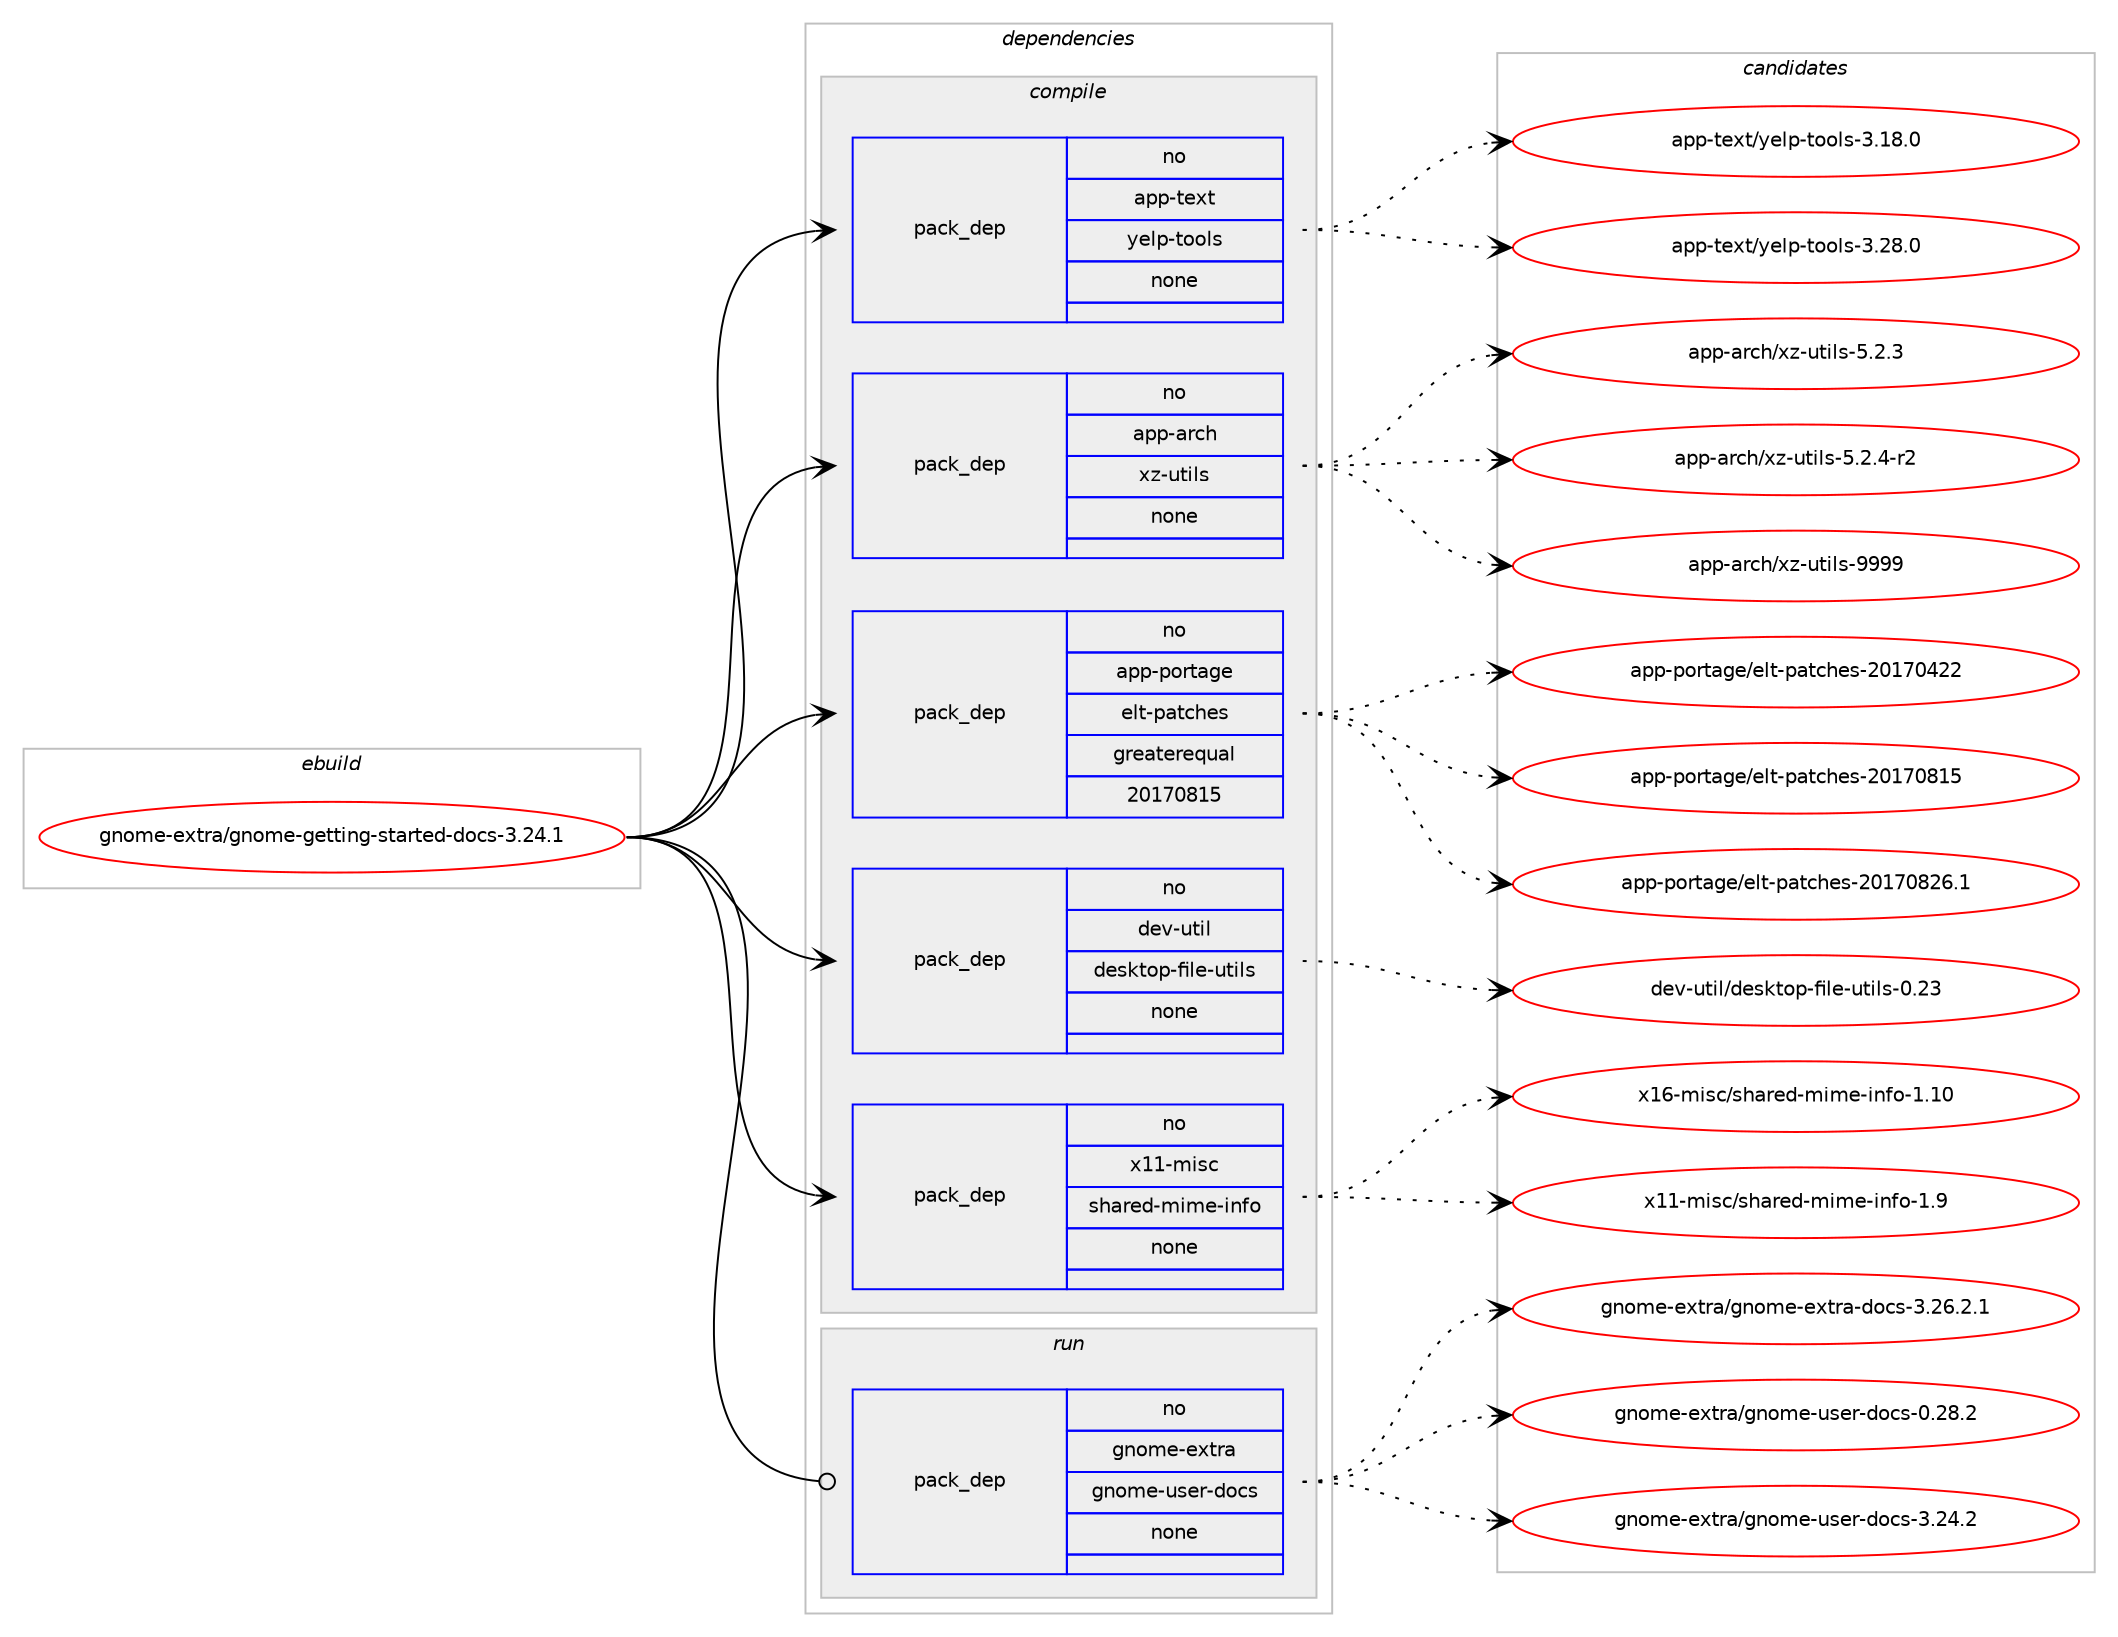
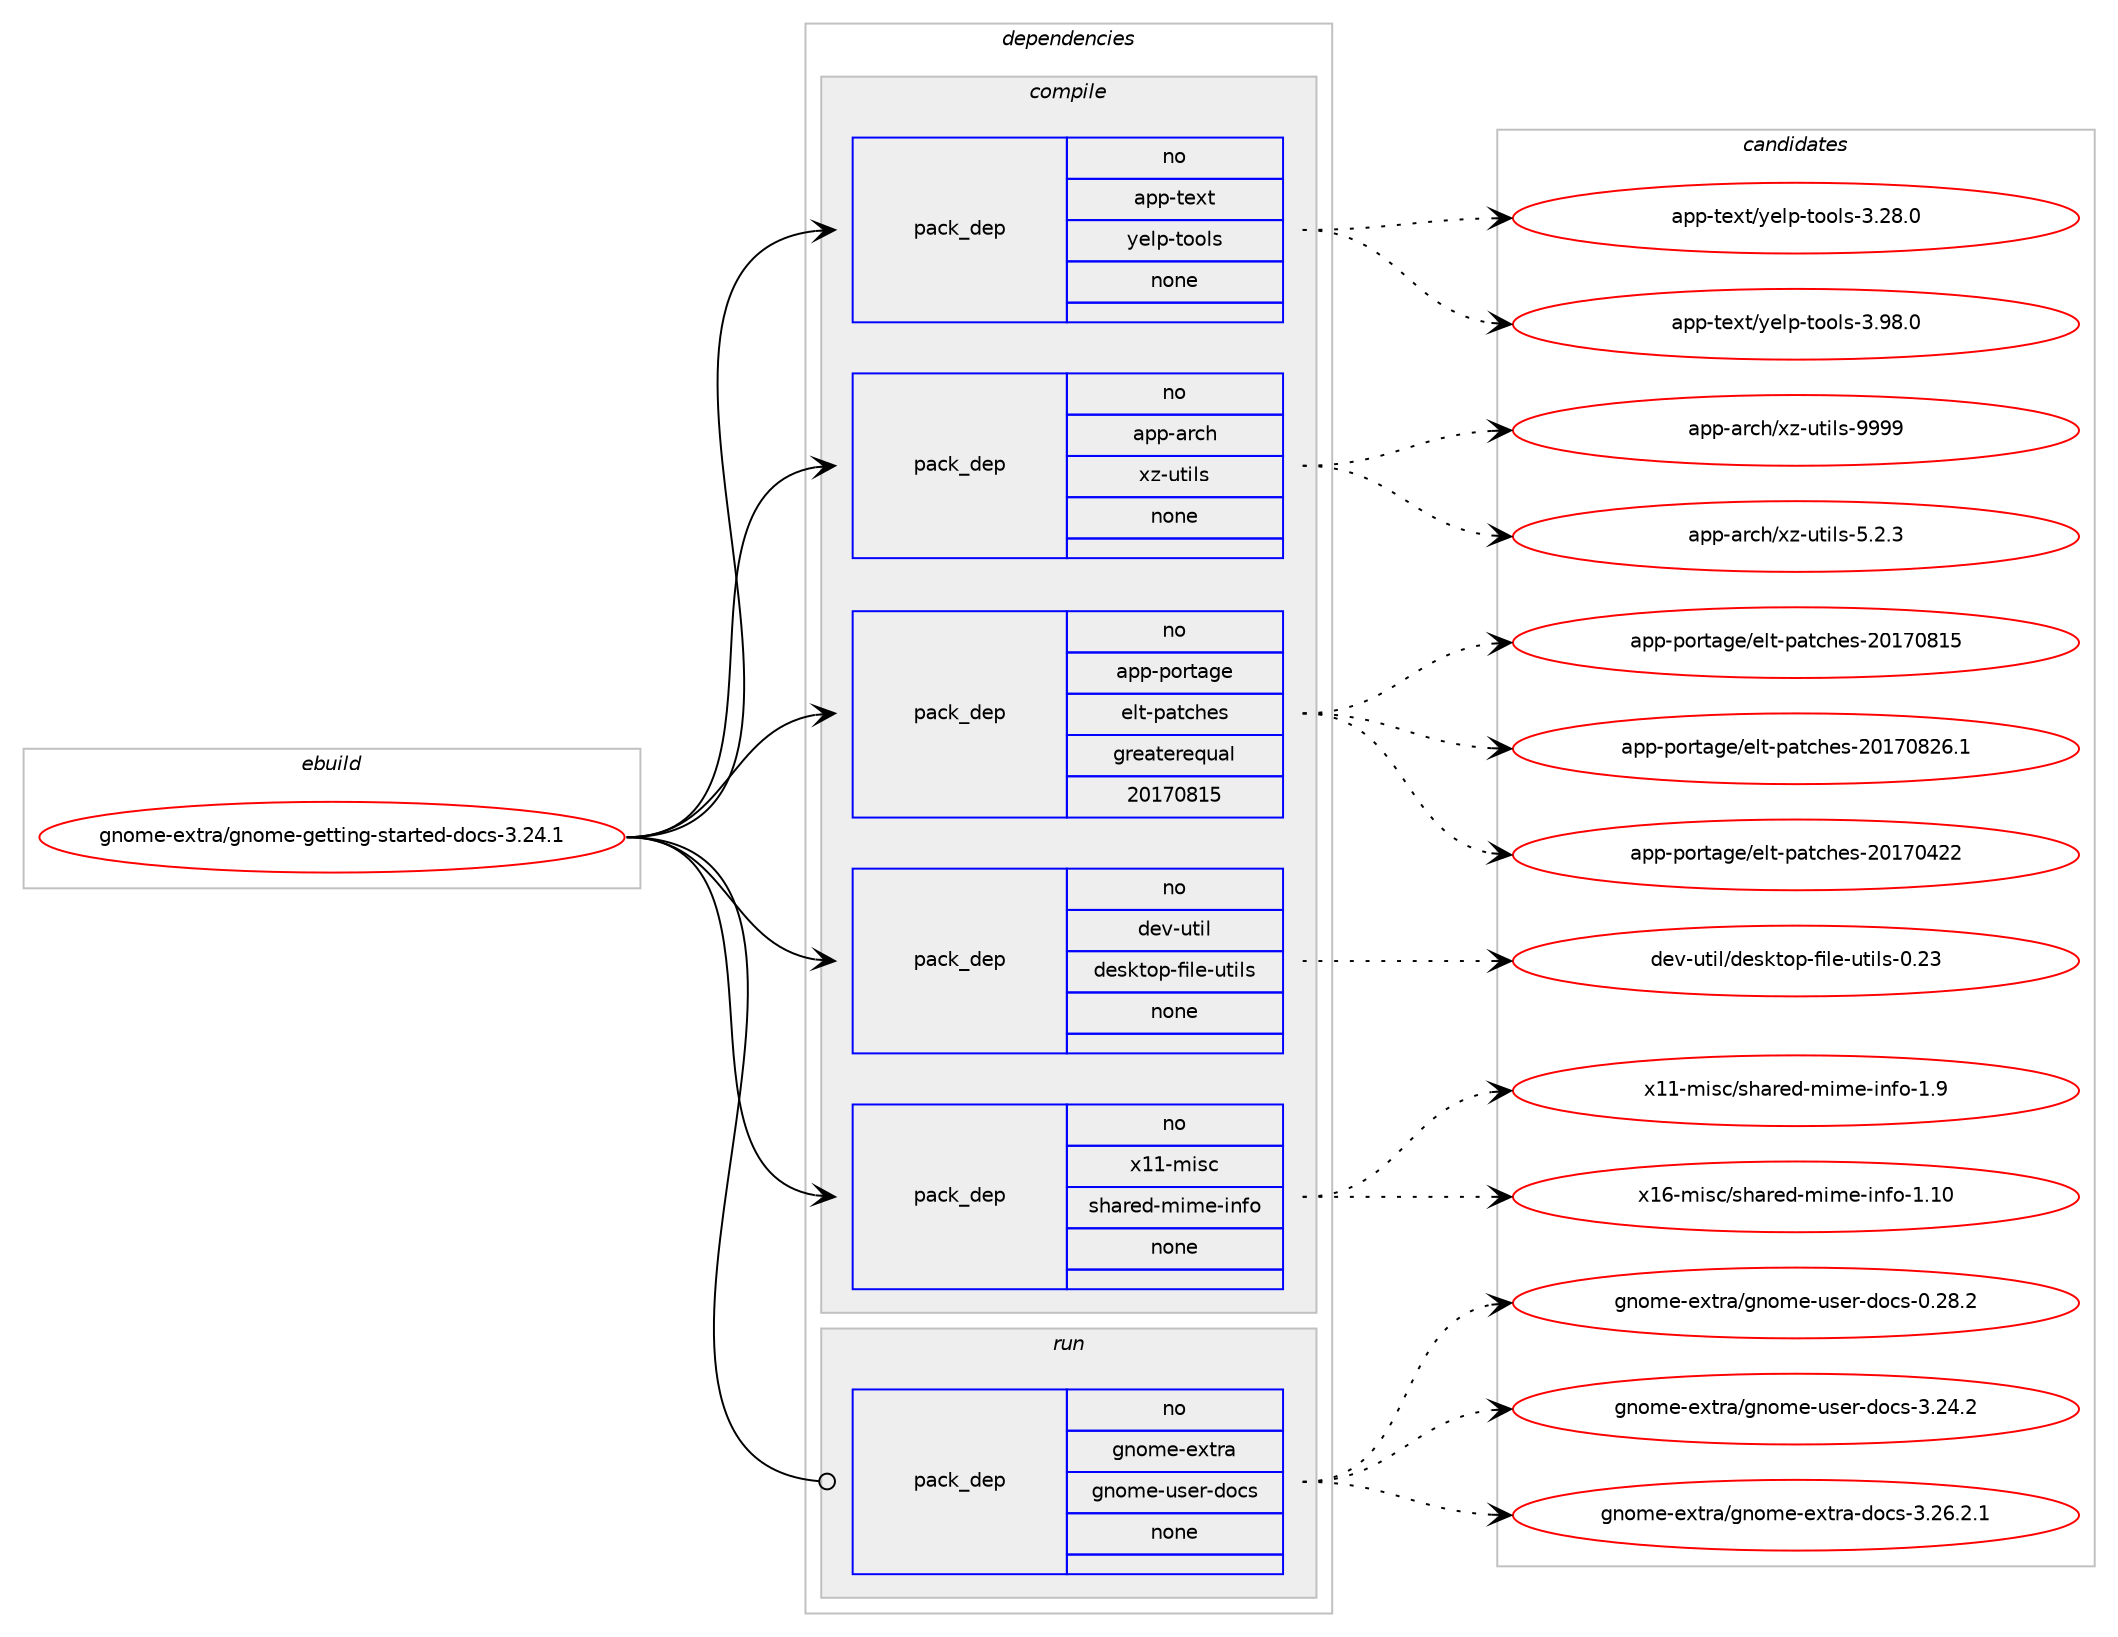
(1796, 142) -> (1796, 324)
(1796, 460) -> none
